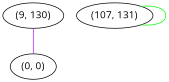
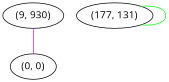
(33, 16) -> (33, 16)
(115, 16) -> (115, 16)
